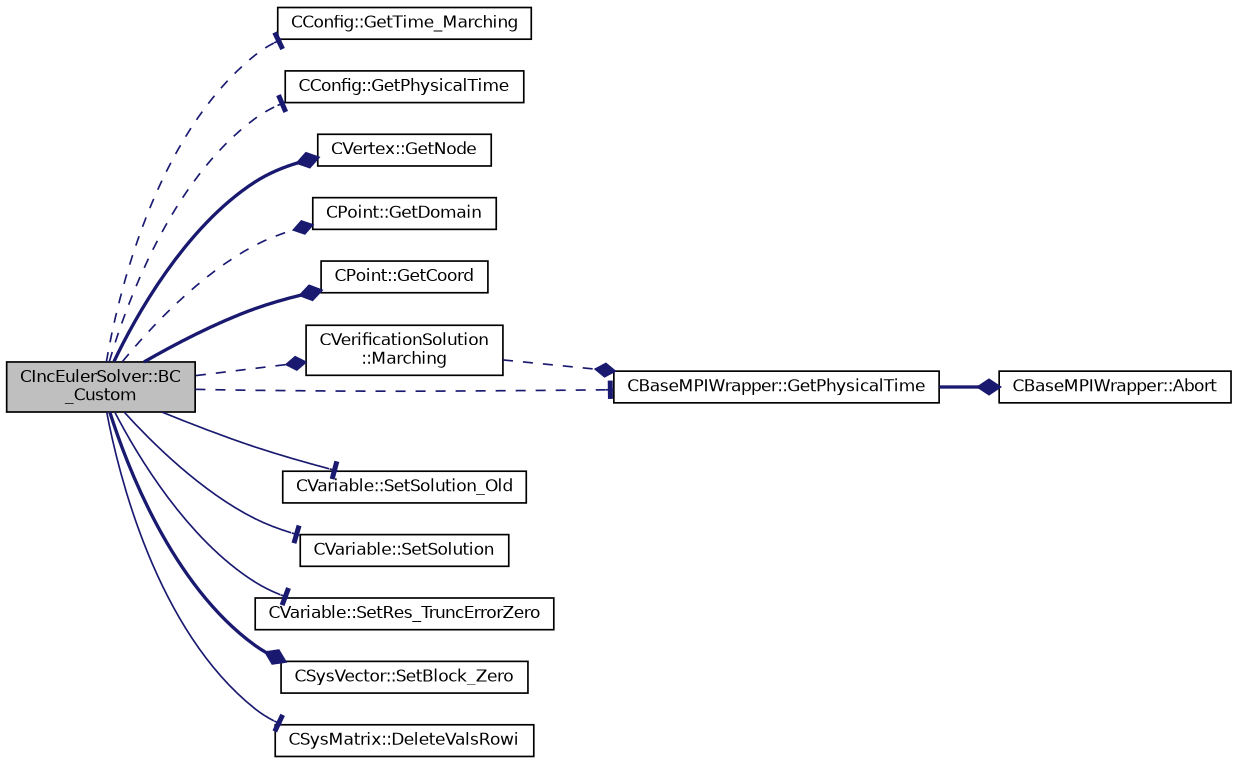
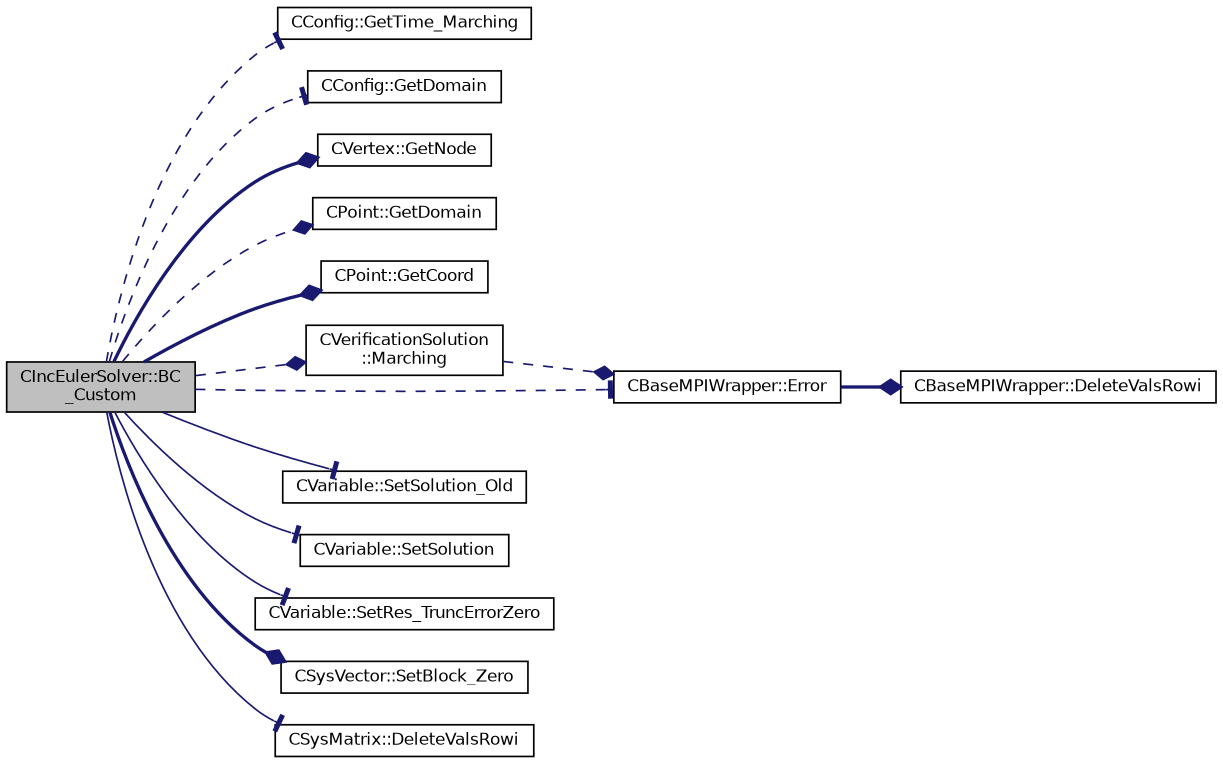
(405, 87) -> (405, 87)
(776, 387) -> (727, 387)
(1115, 387) -> (1058, 387)
